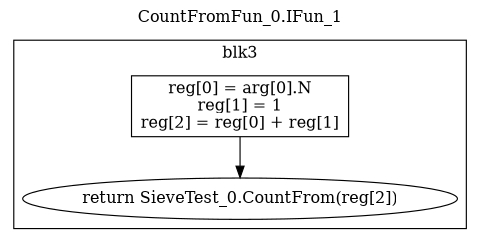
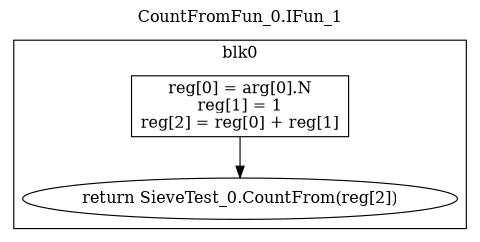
(240, 53) -> (240, 53)
